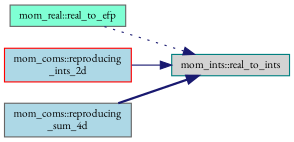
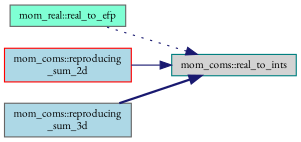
(68, 65) -> (68, 65)
(231, 65) -> (234, 65)
(68, 120) -> (68, 120)
